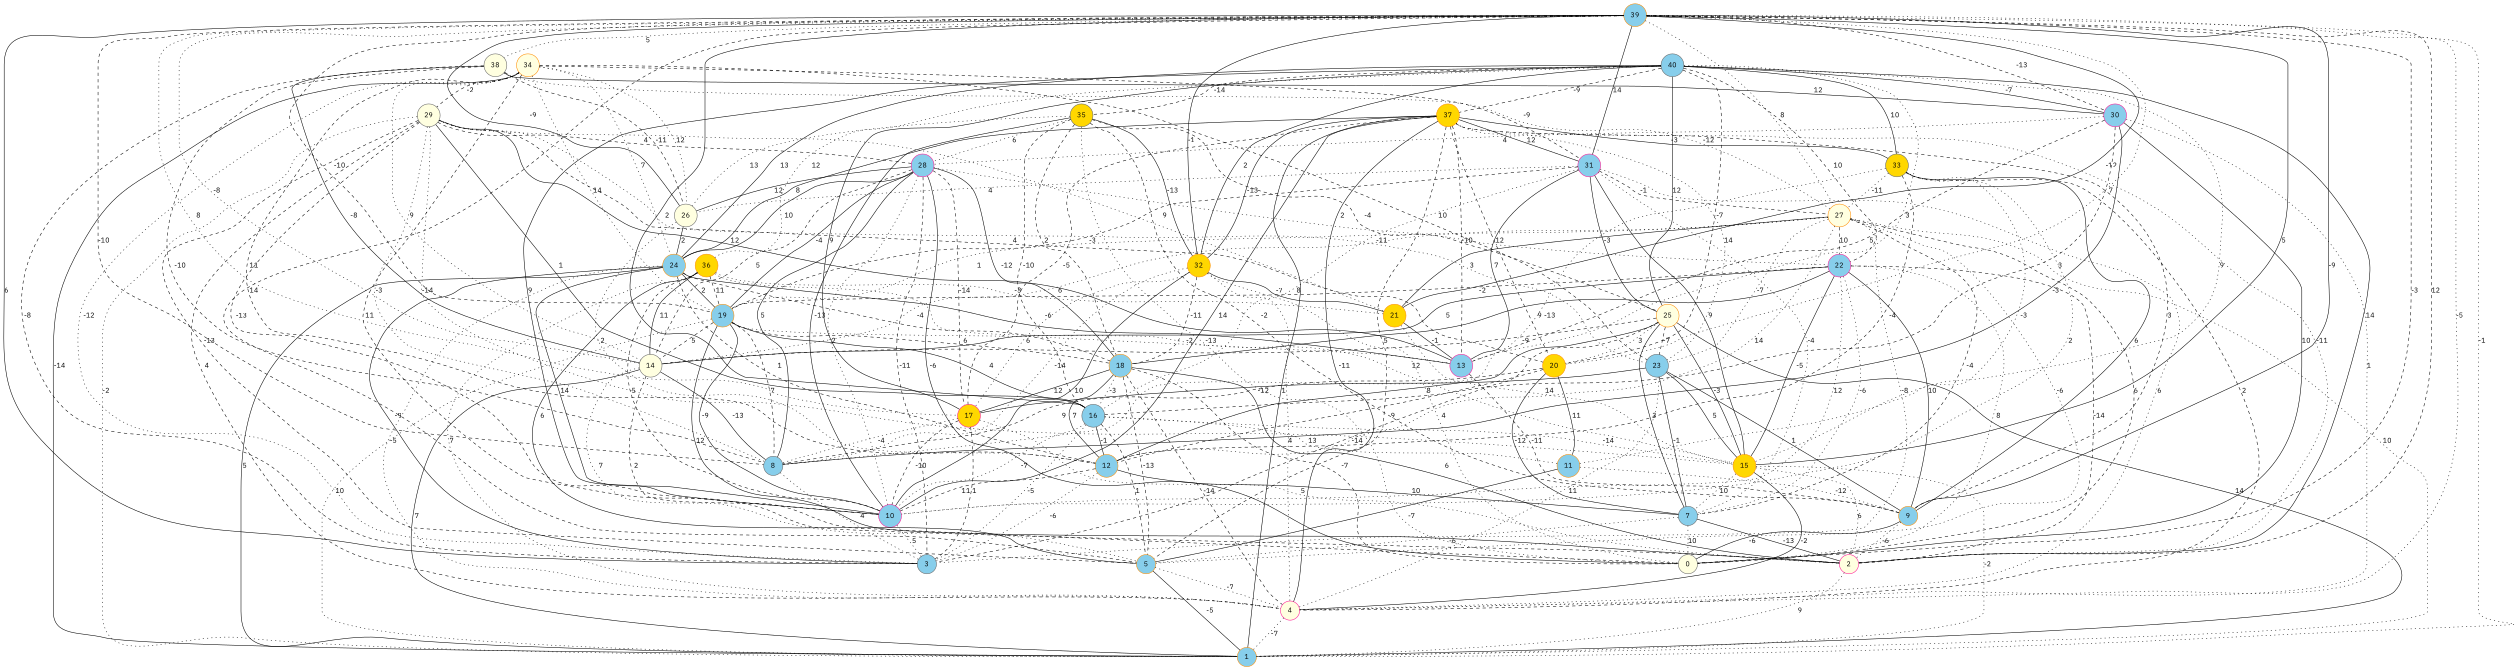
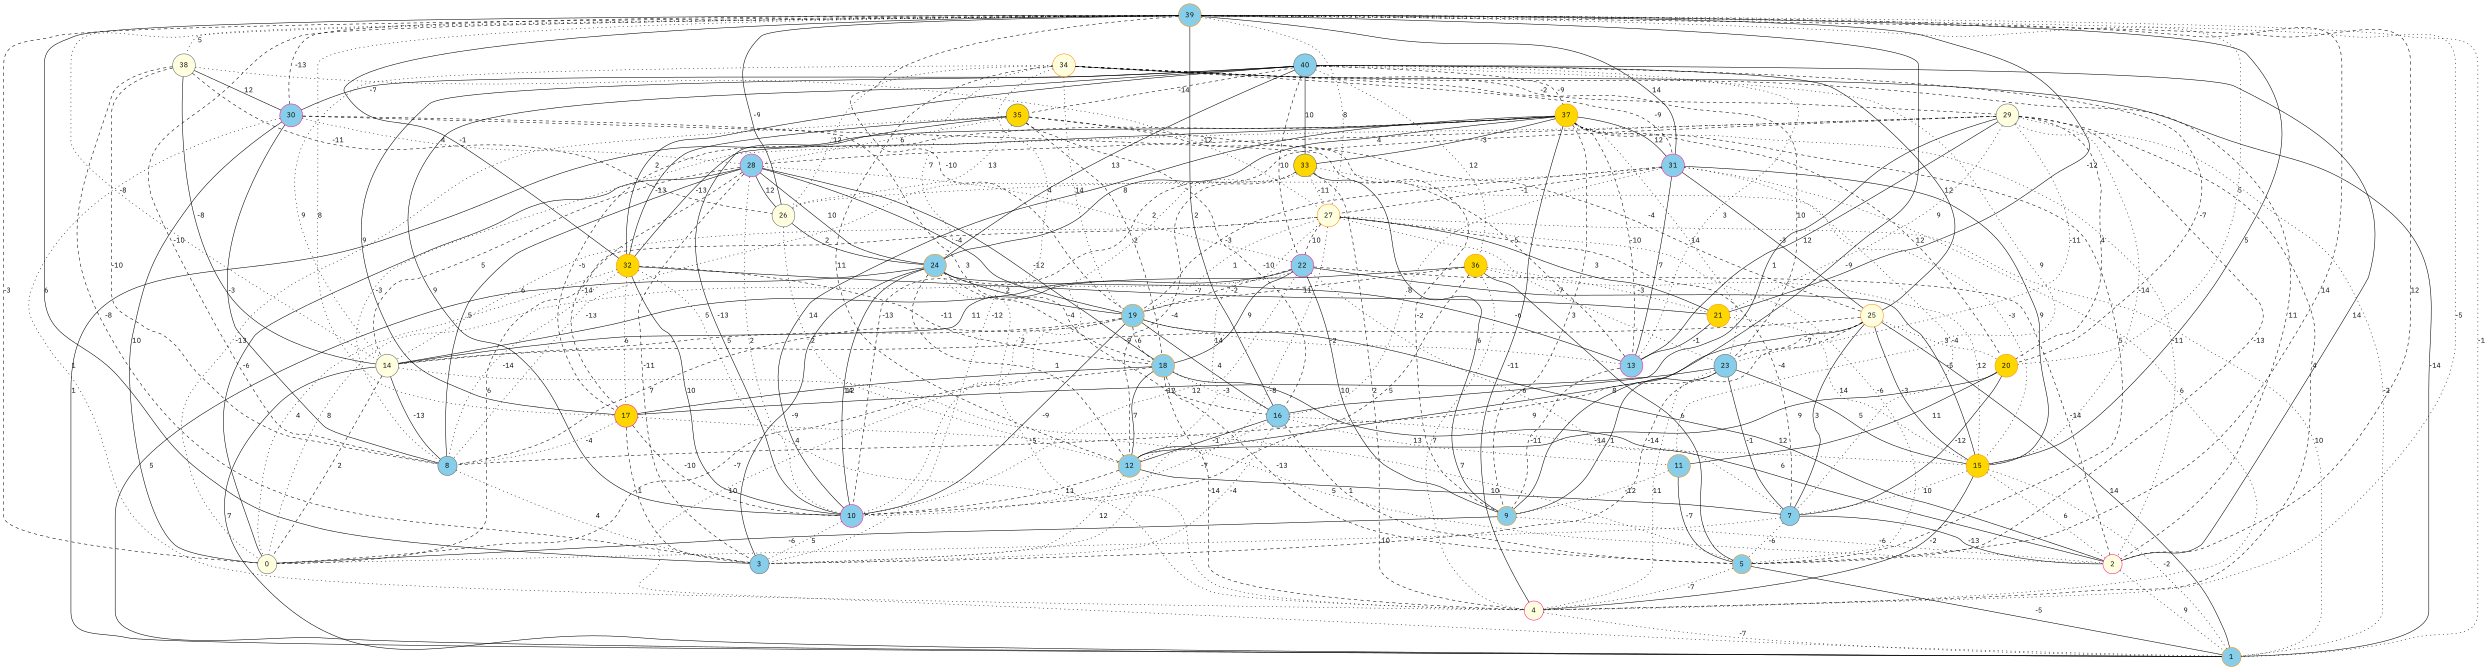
(2111, 190) -> (2240, 190)
(1179, 398) -> (1152, 438)
(1330, 416) -> (1570, 437)
(1031, 491) -> (1234, 491)
(1053, 516) -> (1104, 516)
